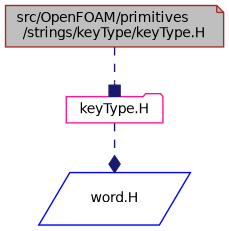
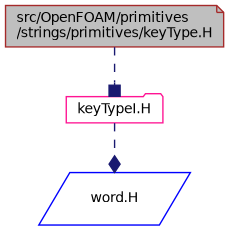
(115, 26) -> (115, 26)
(115, 110) -> (115, 110)
